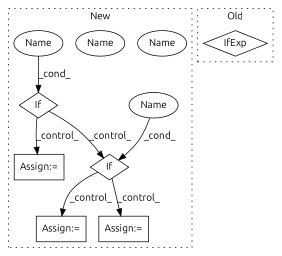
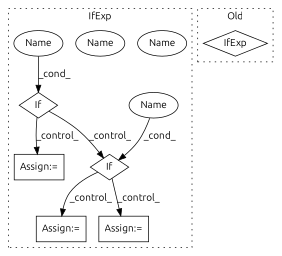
(100, 17) -> (100, 17)
